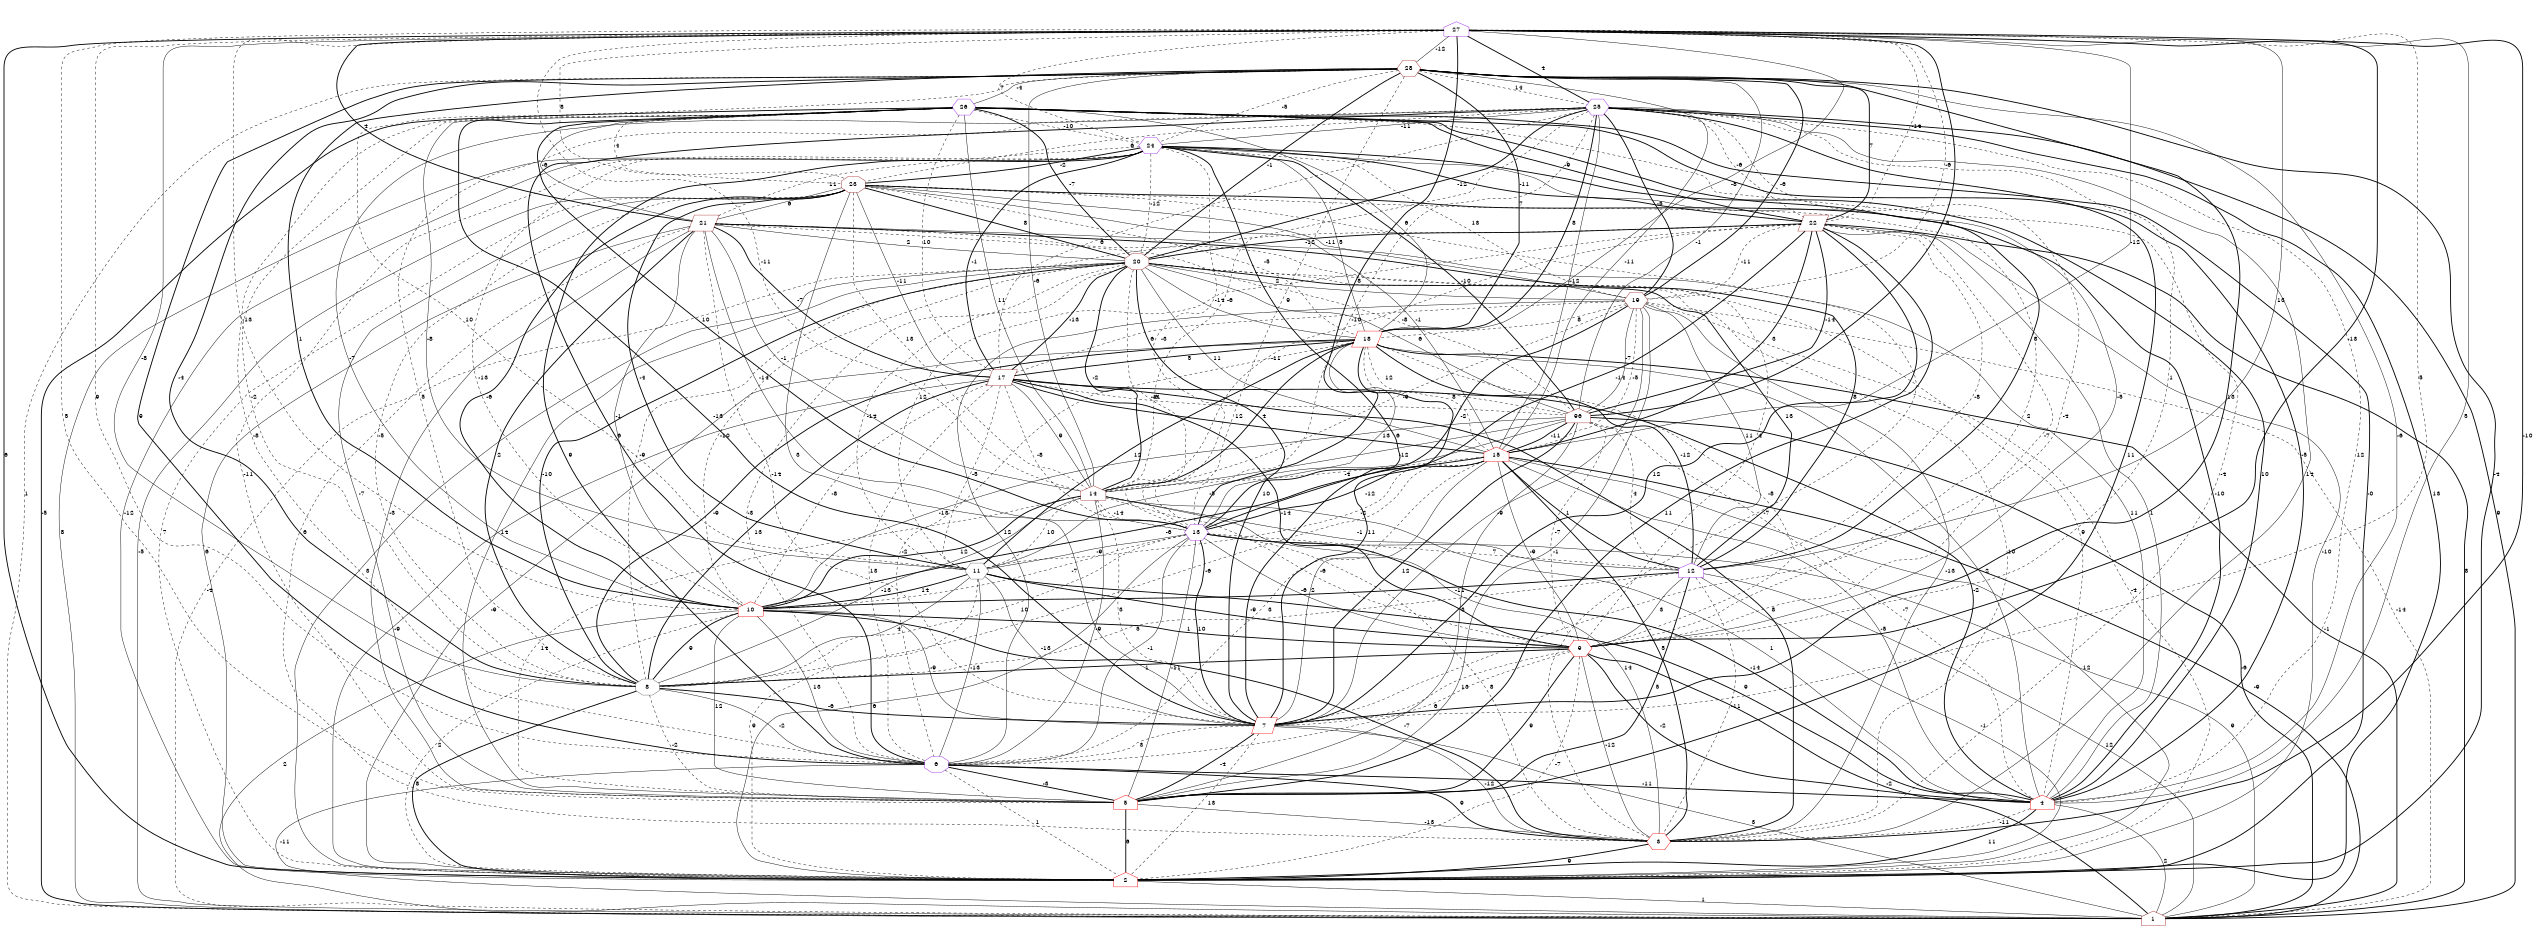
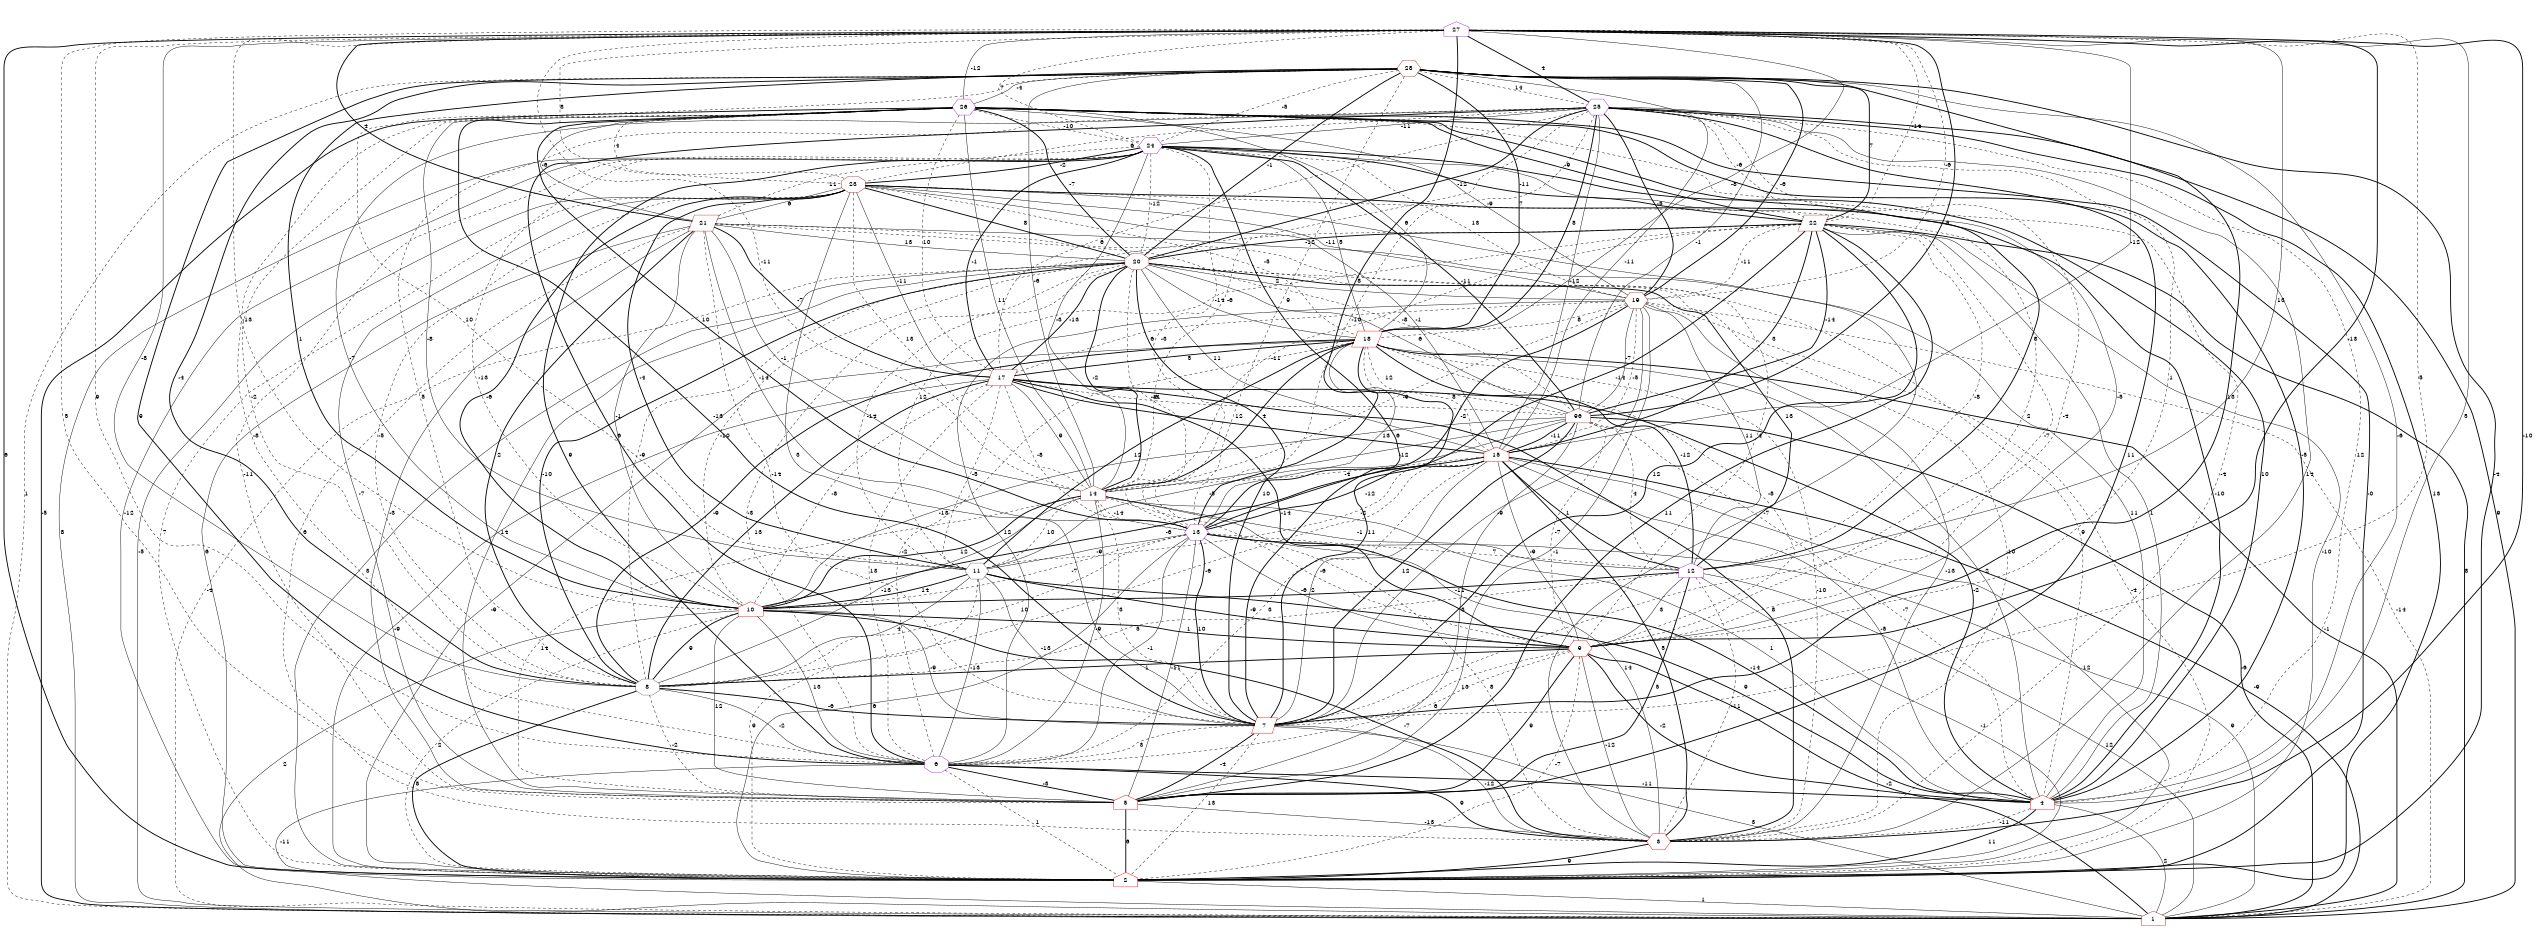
(1433, 49) -> (1184, 34)
none -> (1320, 145)
(909, 242) -> (909, 242)
(1435, 268) -> none
(1617, 271) -> (1617, 271)
(1466, 281) -> (1466, 281)
none -> (1051, 330)
none -> (1797, 487)
